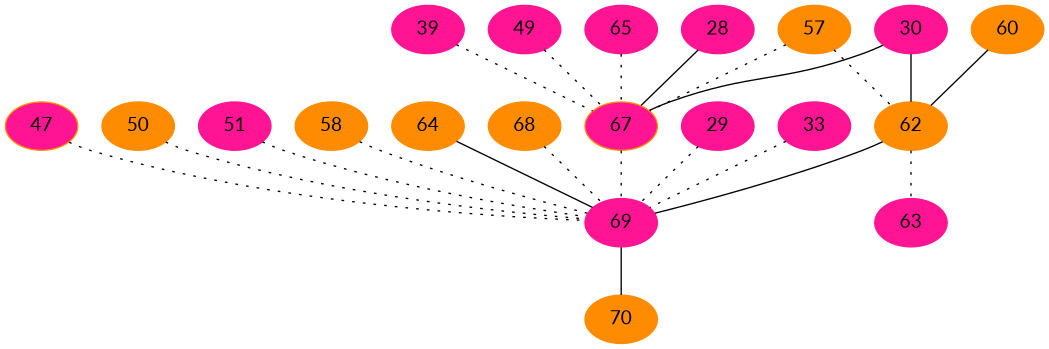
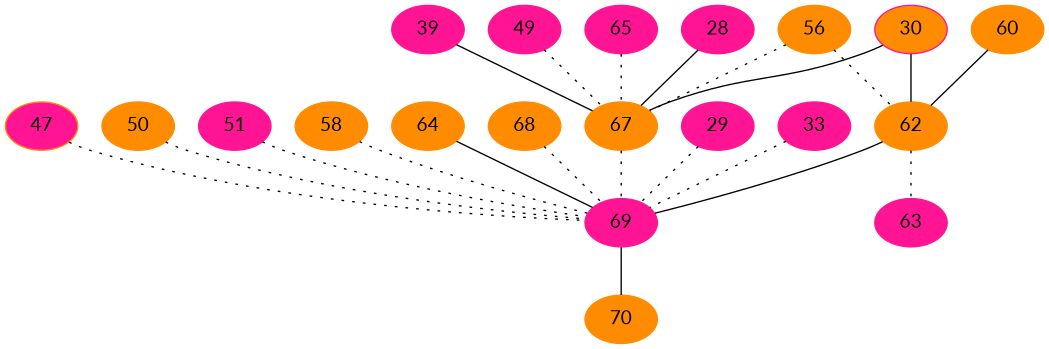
(814, 30) -> (814, 30)
(911, 30) -> (911, 30)
(525, 78) -> (525, 78)
(621, 126) -> (621, 126)
